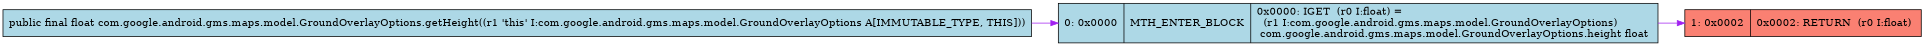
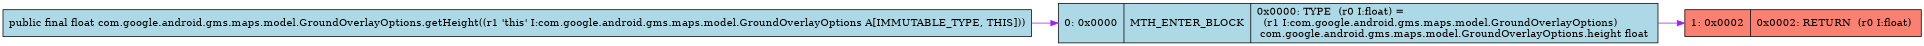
(1332, 12) -> (1332, 12)
